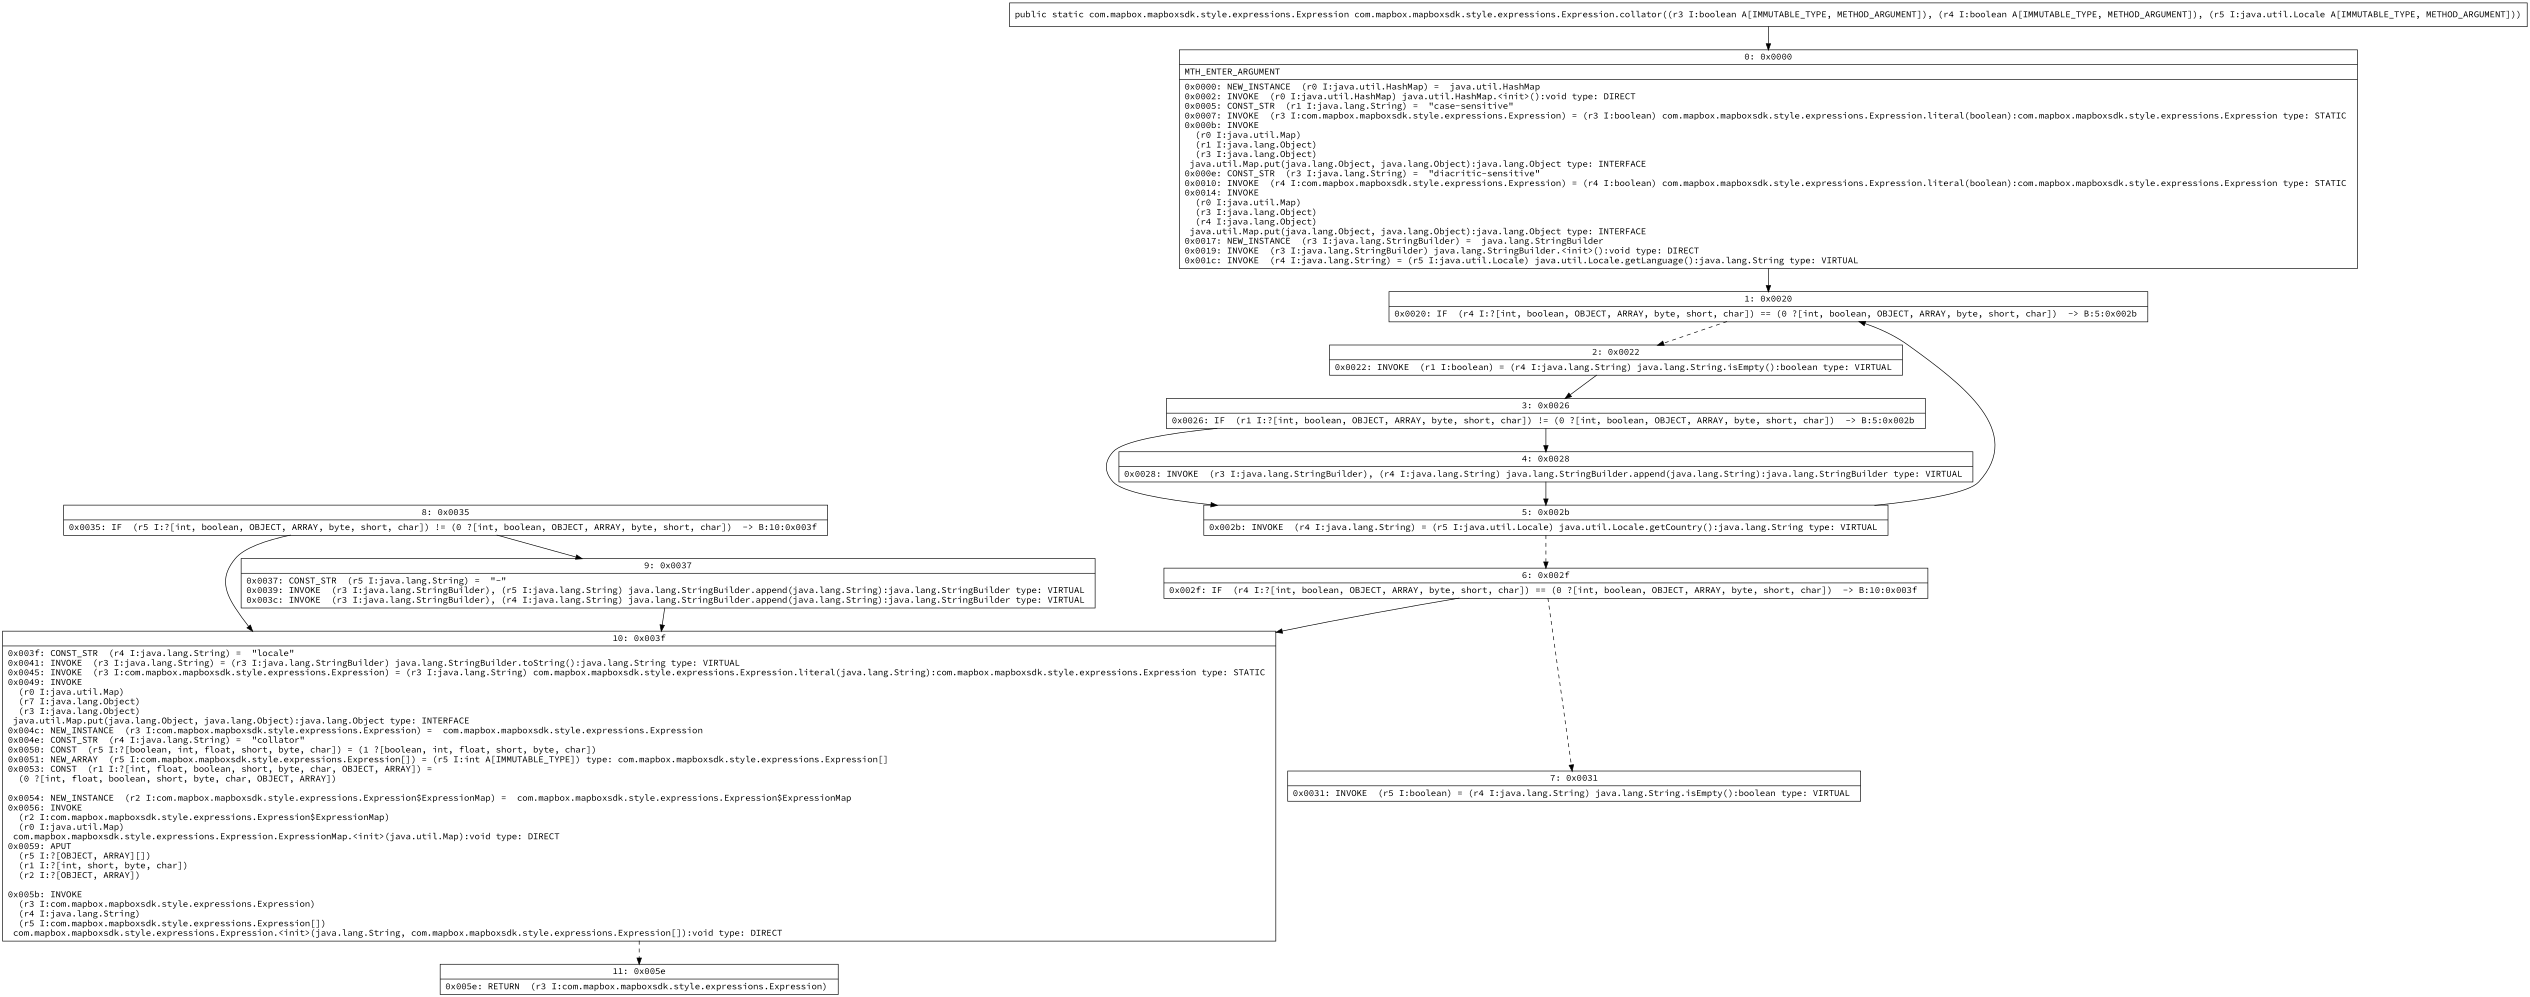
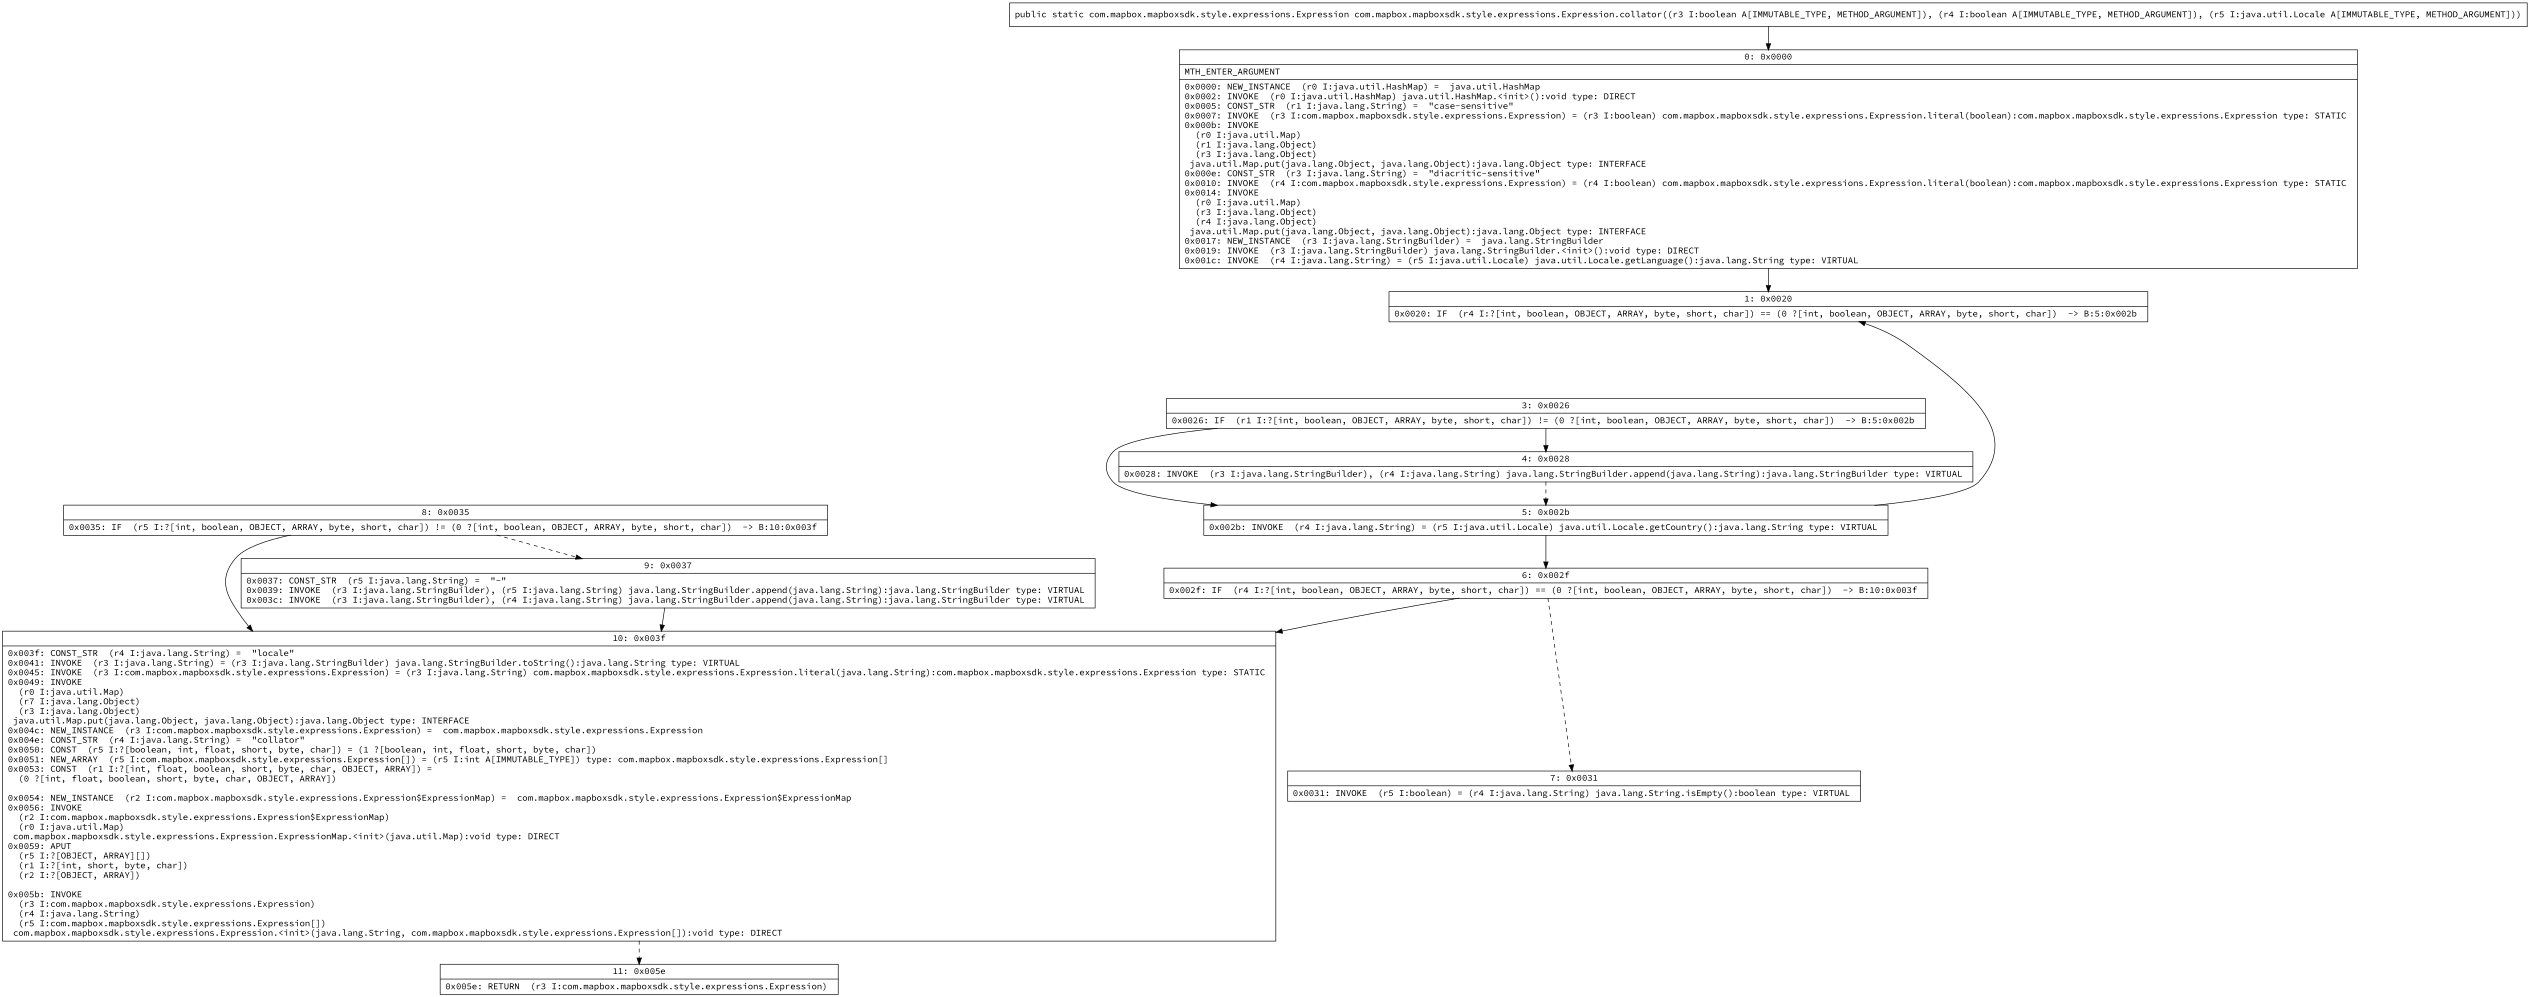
(1616, 360) -> none
(1546, 490) -> (1546, 490)
(536, 546) -> (536, 546)
(1546, 548) -> (1546, 548)
